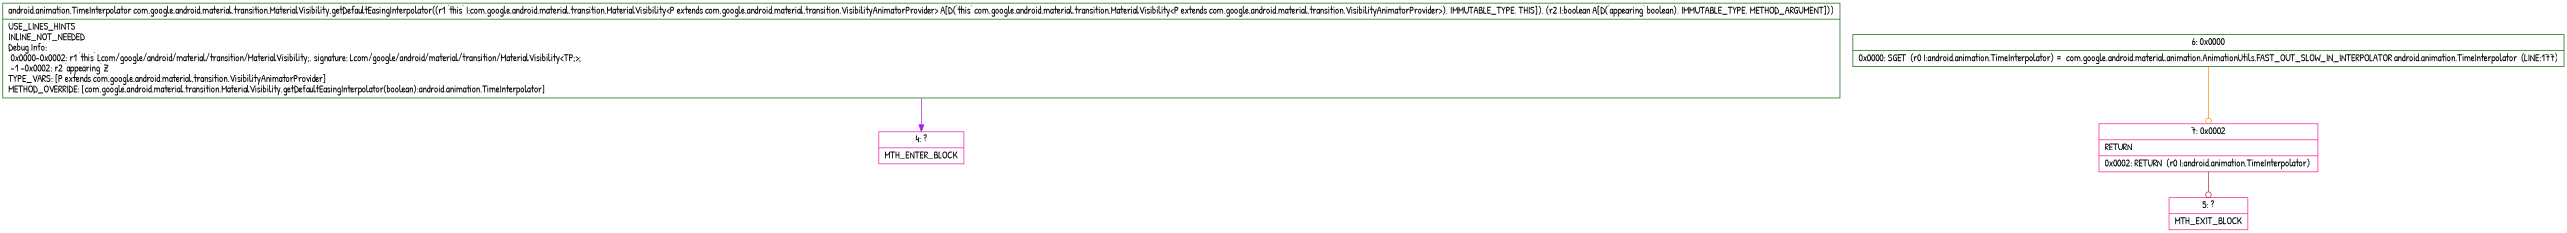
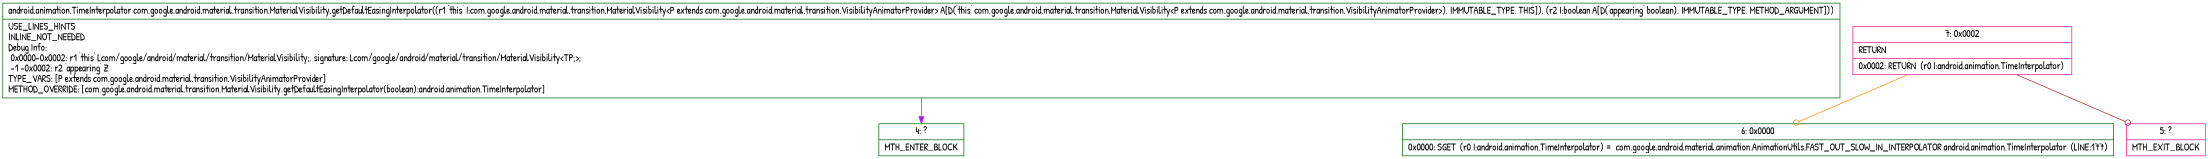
(2208, 92) -> (1853, 98)
(921, 148) -> (921, 140)
